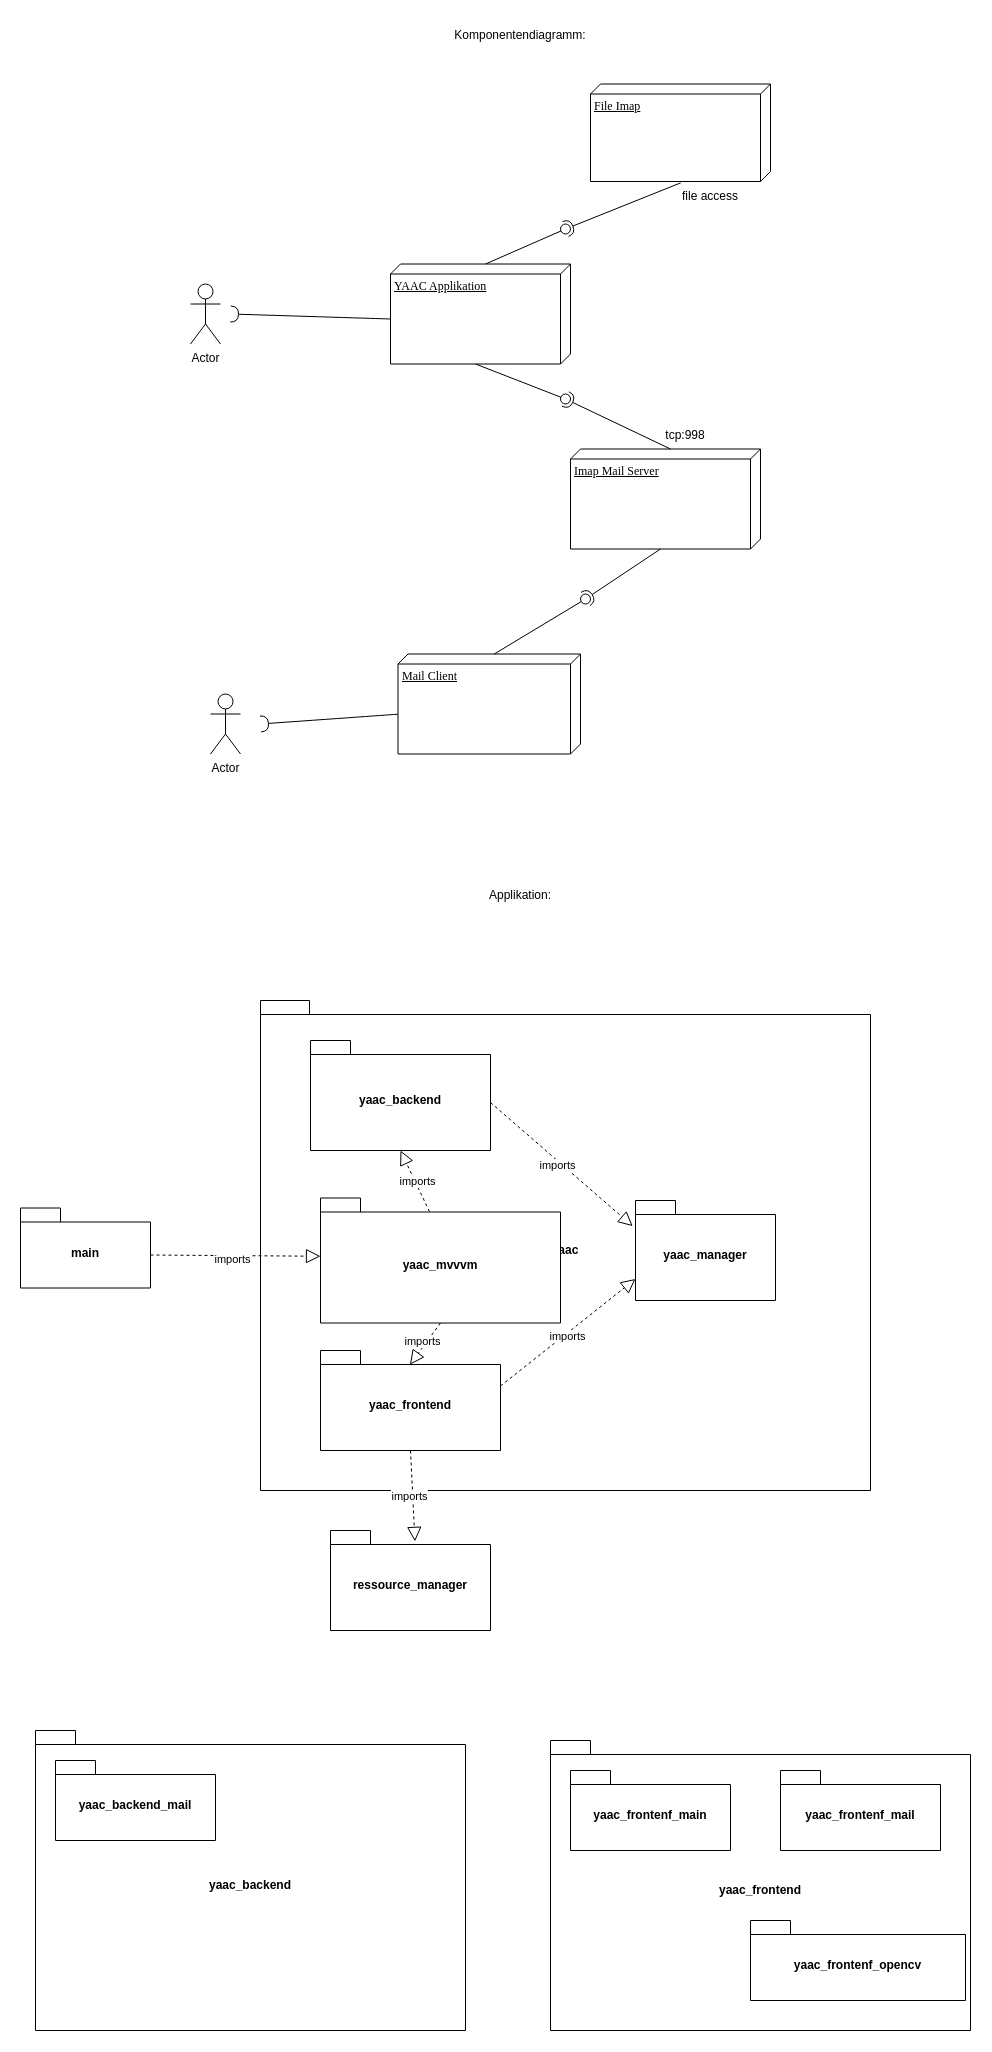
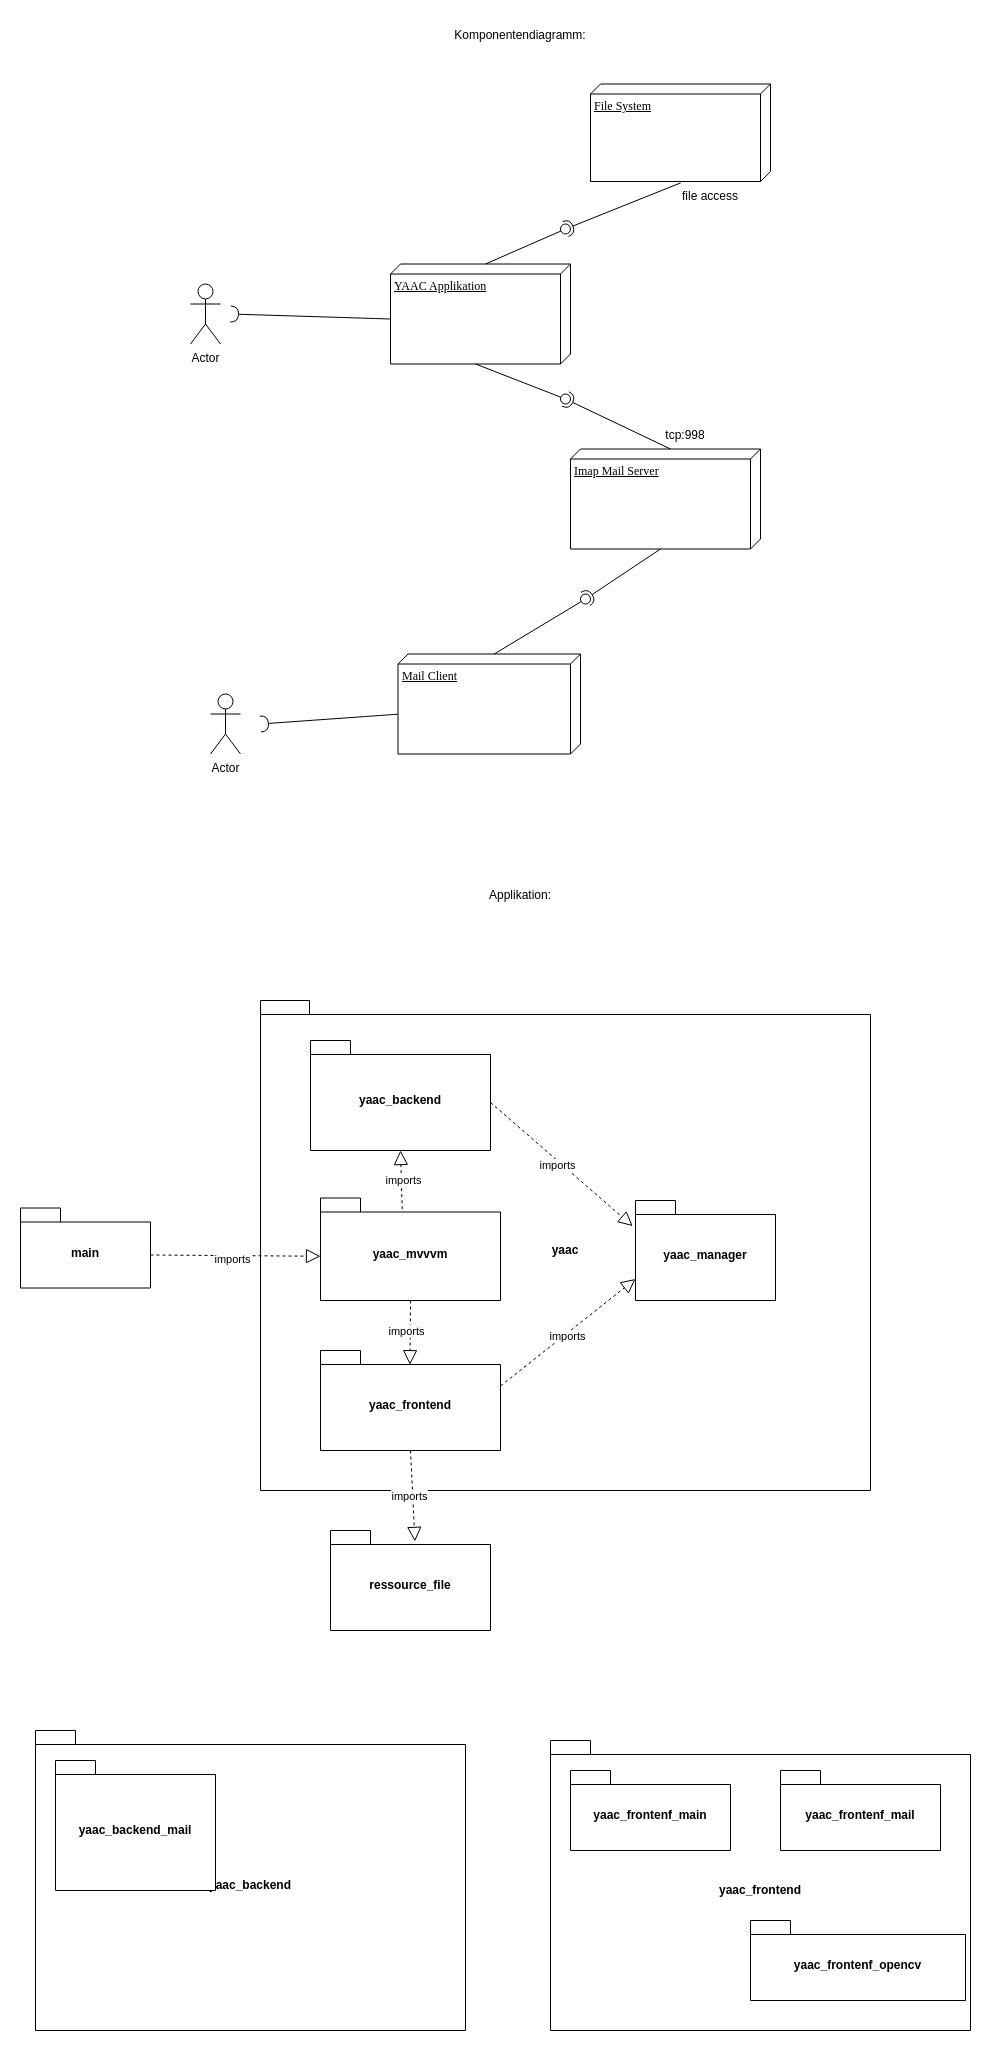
(620, 107) -> (627, 107)
(441, 1261) -> (411, 1249)
(411, 1586) -> (411, 1586)
(136, 1801) -> (136, 1826)
